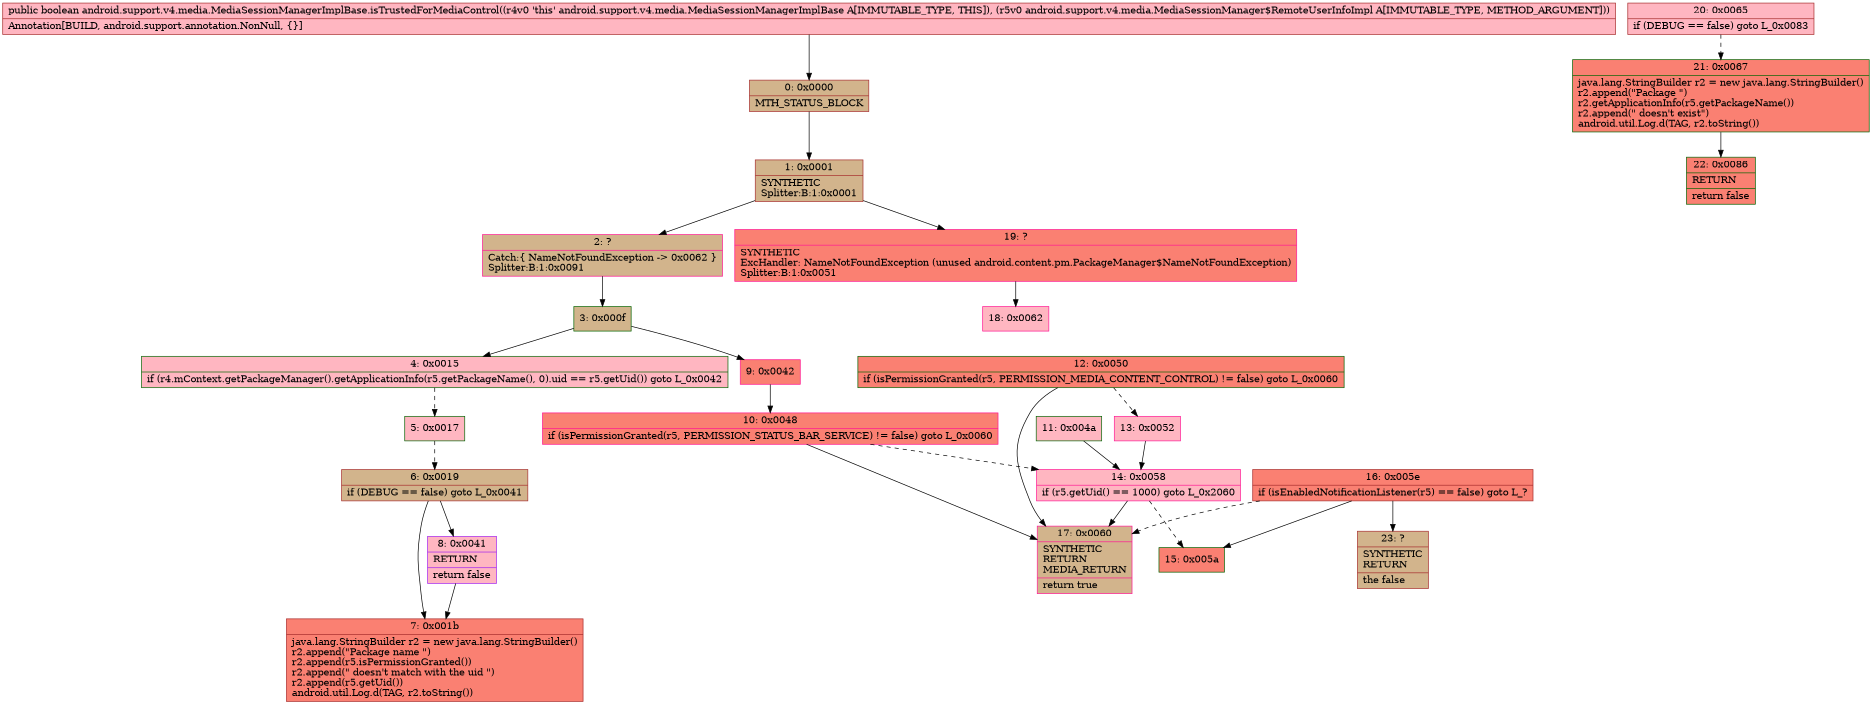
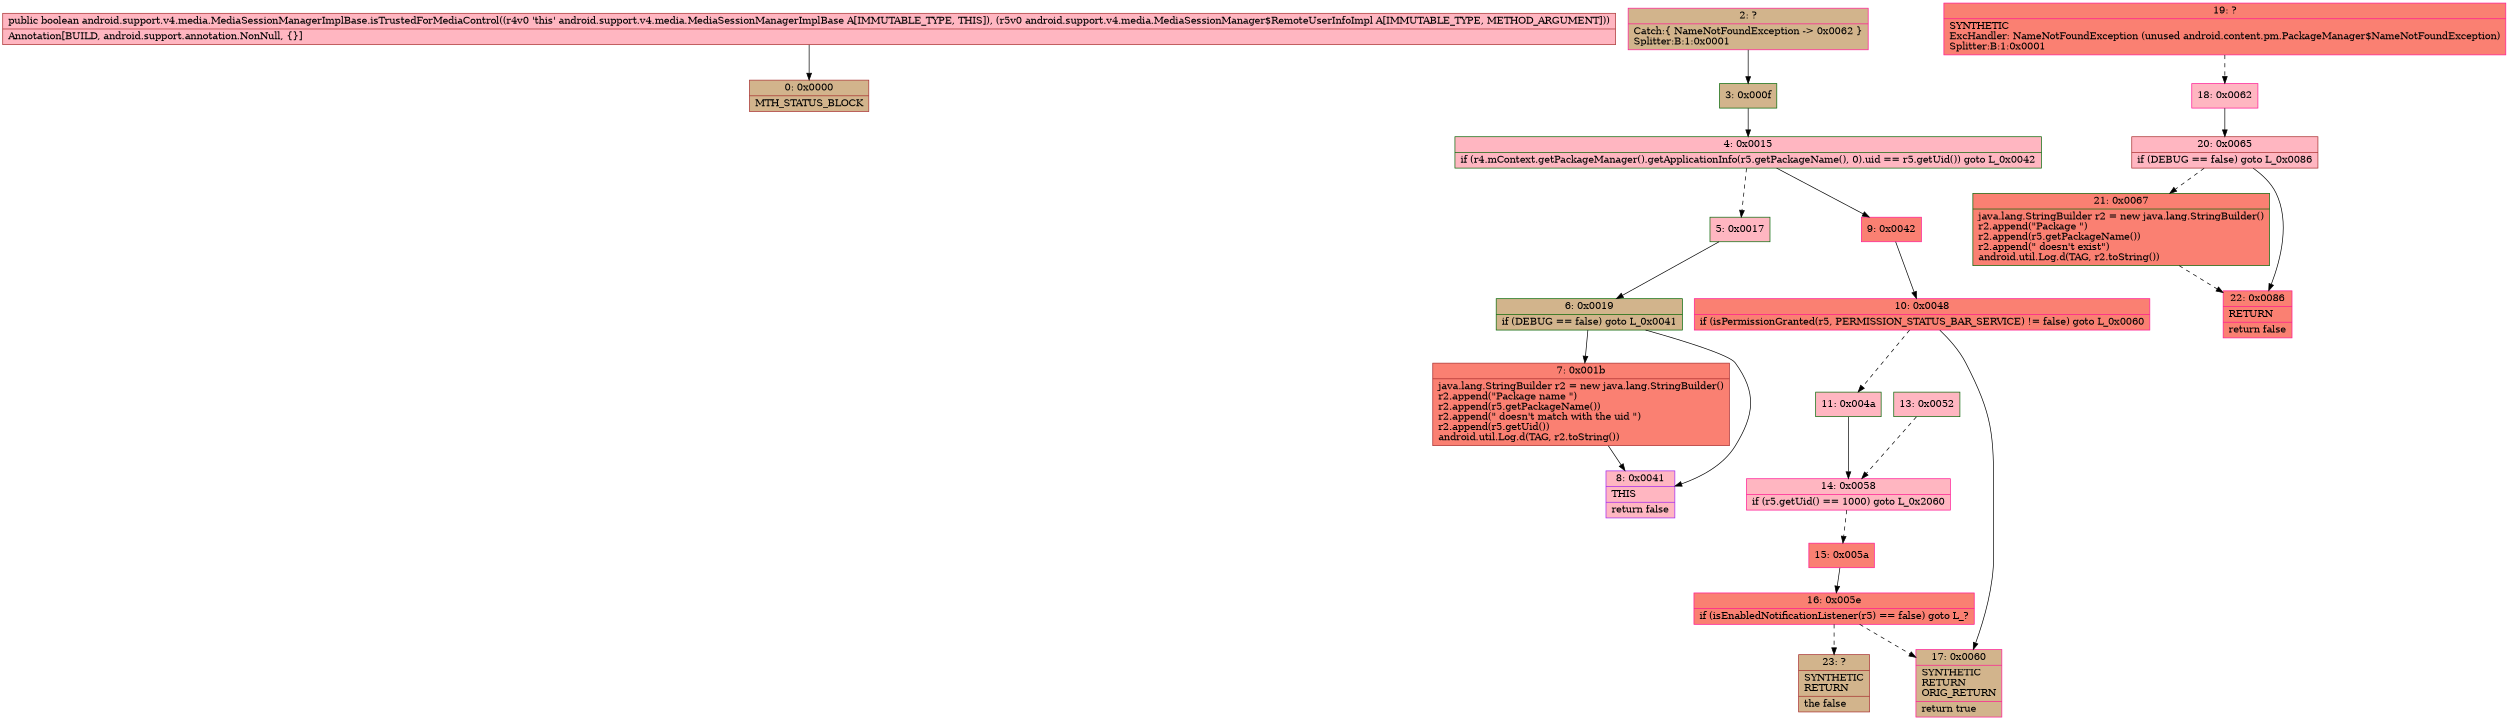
(1721, 26) -> (2225, 160)
(1686, 103) -> (2059, 237)
none -> (2225, 119)
(1721, 141) -> (2198, 277)
(809, 181) -> none
(1721, 181) -> (2258, 314)
none -> (2283, 222)
(536, 268) -> (1682, 42)
(789, 273) -> (1998, 47)
(1016, 290) -> (2225, 66)
(685, 341) -> (1820, 191)
(1101, 372) -> none
(1147, 429) -> (1927, 404)
(435, 452) -> (1671, 269)
(1144, 452) -> (1891, 445)
(951, 456) -> (1886, 358)
(435, 485) -> (1589, 314)
(1393, 485) -> (1834, 609)
(1120, 511) -> none
(1393, 513) -> (1834, 636)
(1291, 523) -> (1839, 577)
(455, 560) -> (1624, 494)
(1192, 560) -> (1842, 555)
(1085, 570) -> (1959, 693)
(452, 598) -> (1615, 455)
(382, 663) -> (1519, 407)
